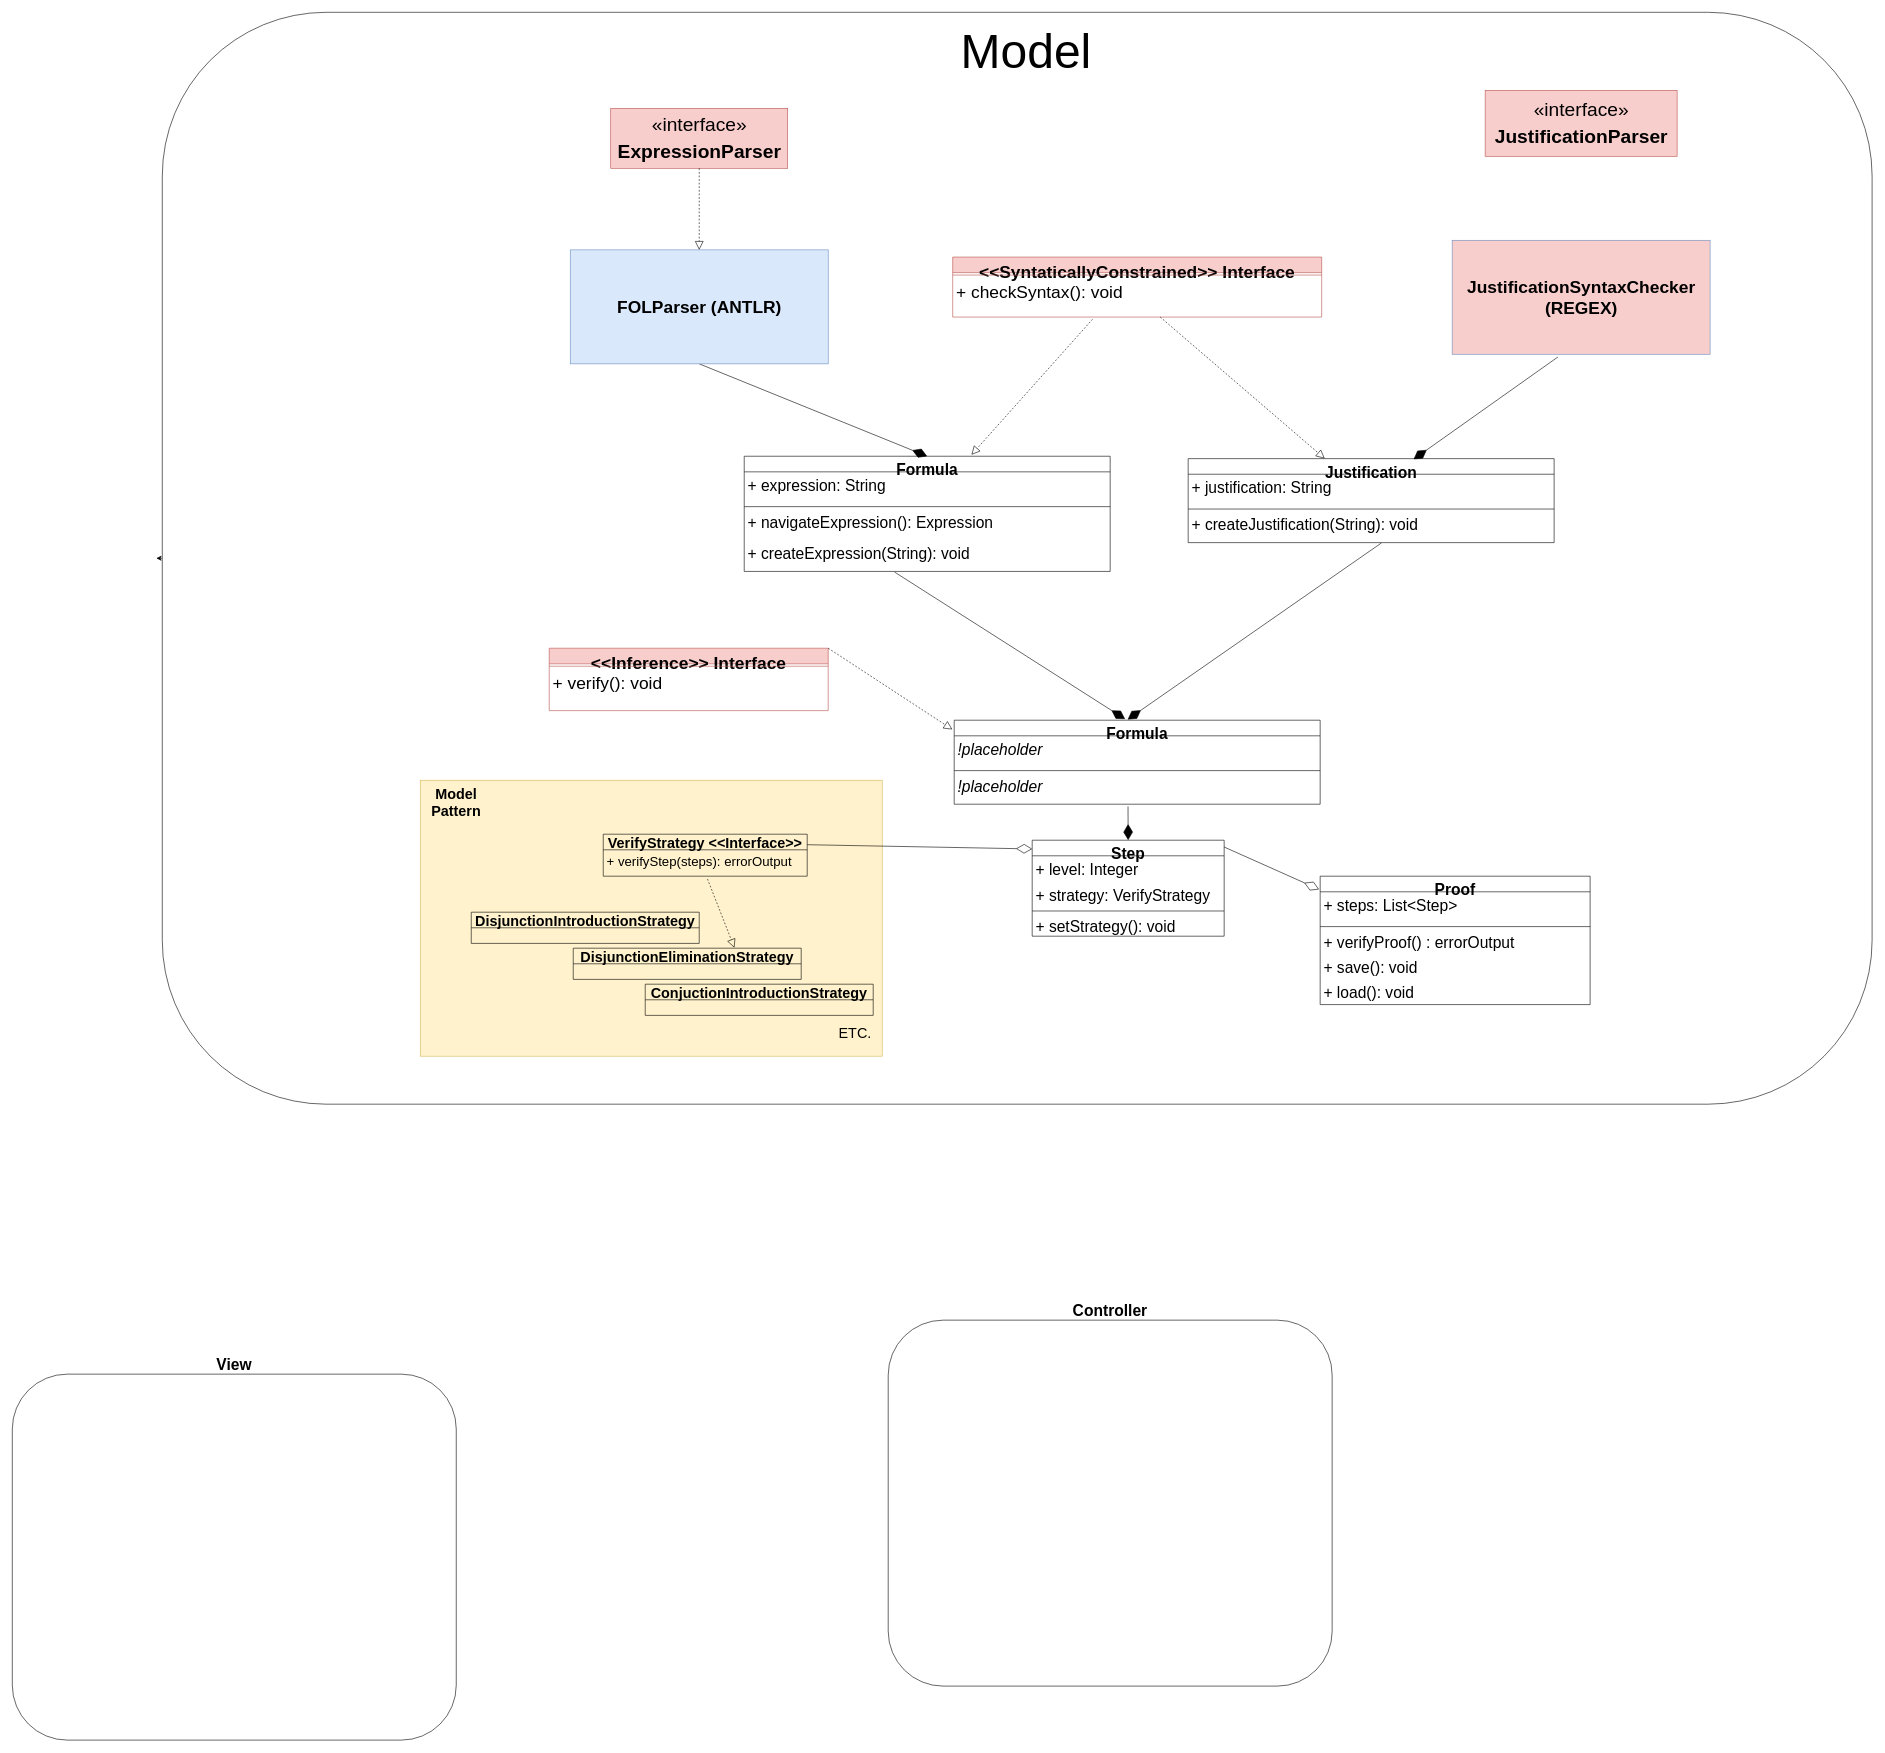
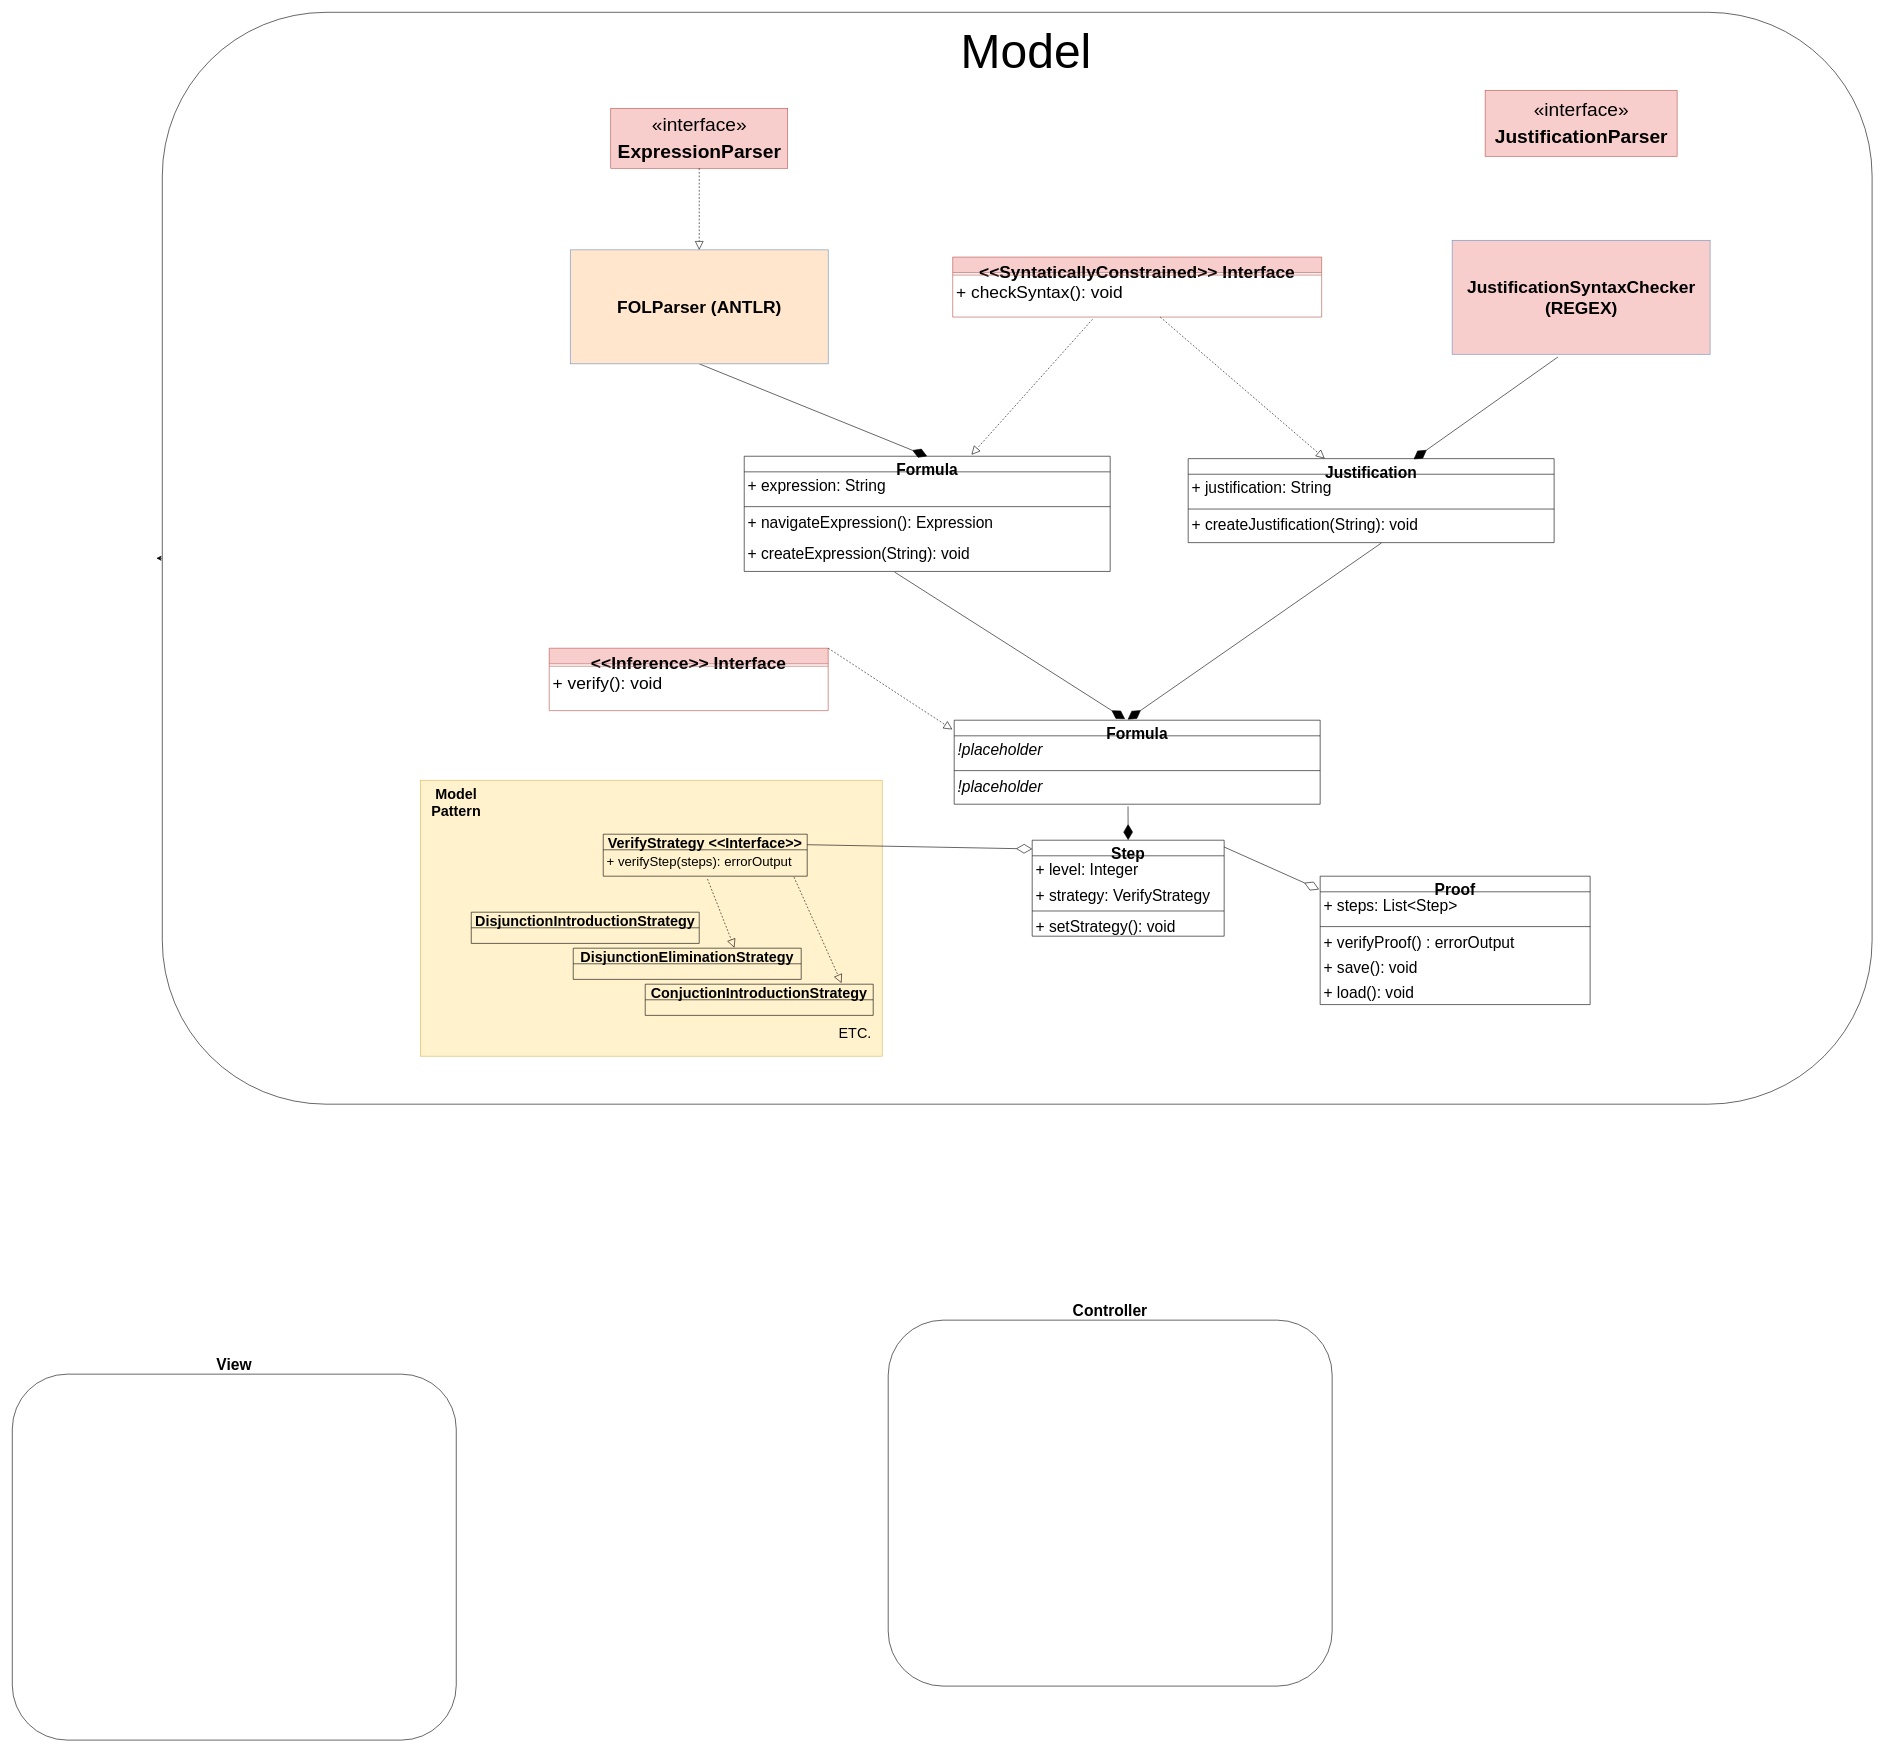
(699, 307) -> (699, 307)
none -> (816, 926)
